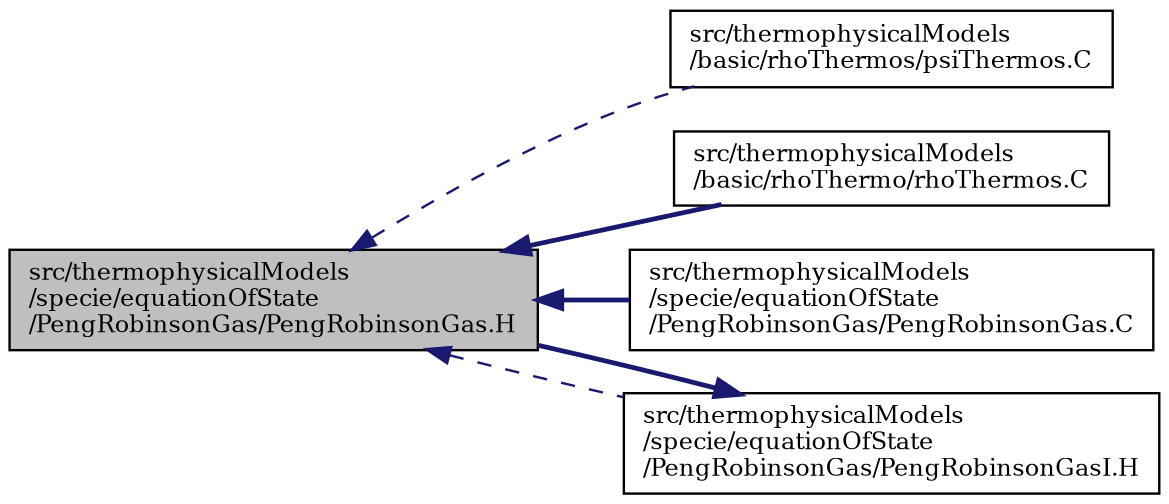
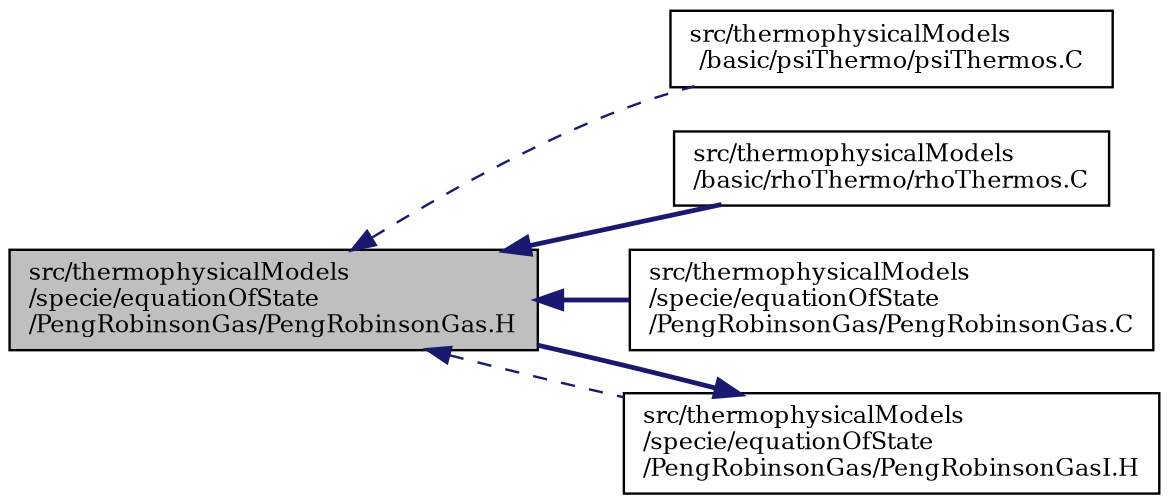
(892, 49) -> (892, 49)
